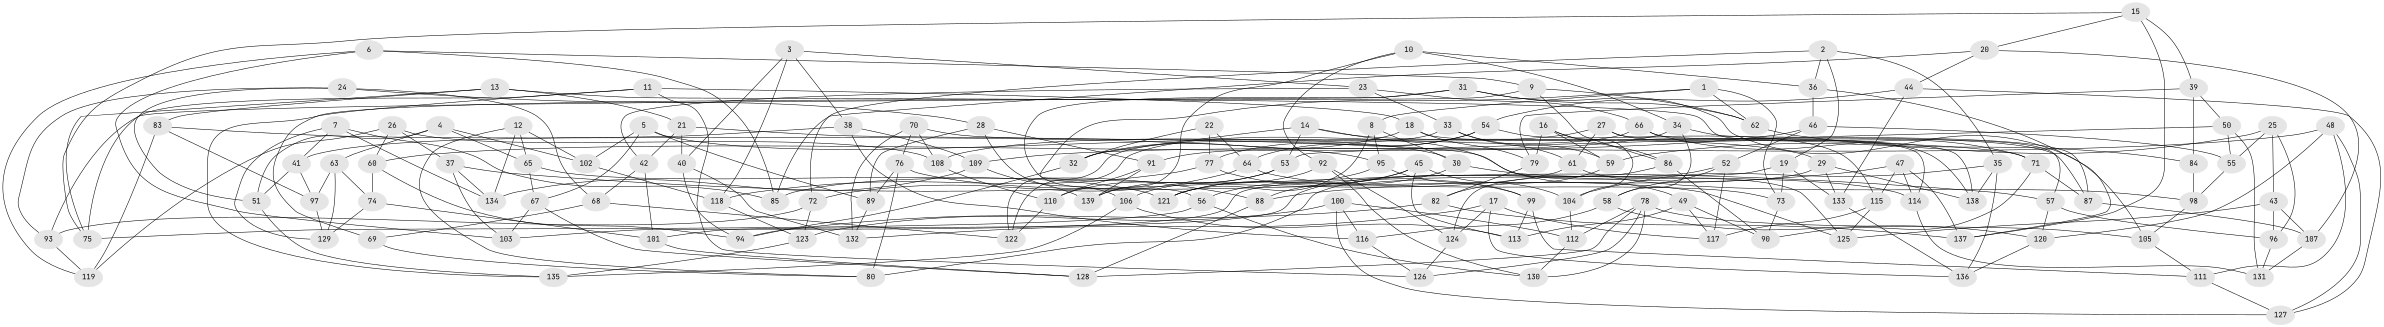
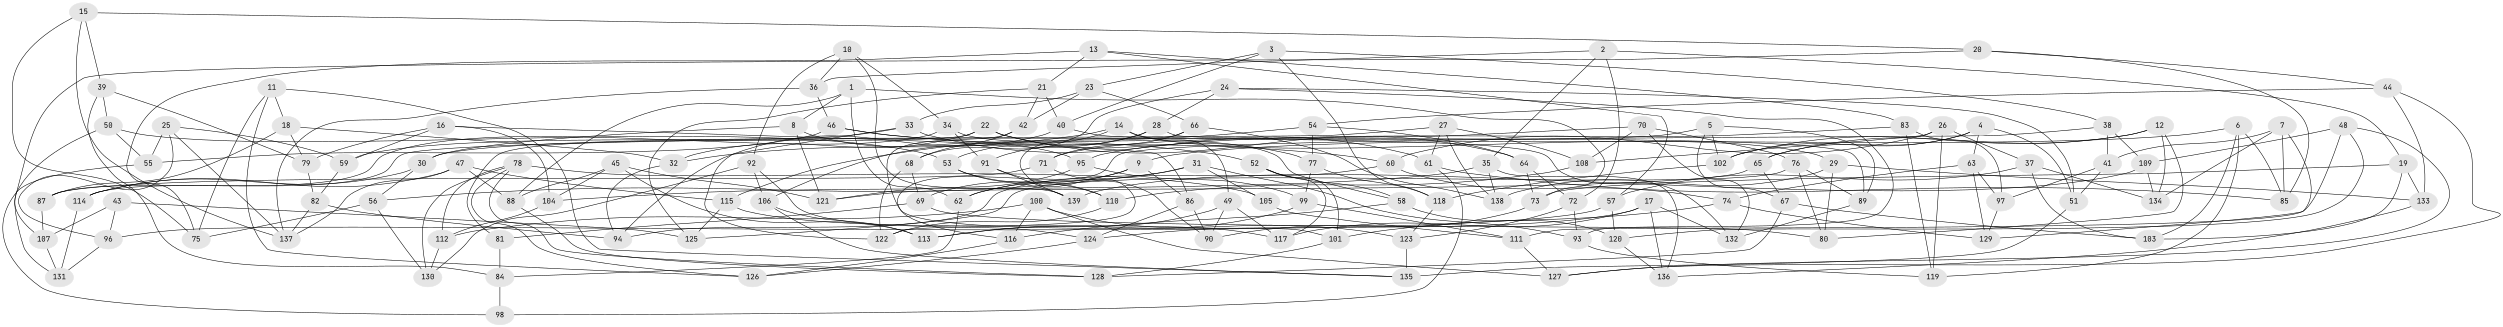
(2273, 164) -> (234, 190)
(2169, 221) -> none
none -> (500, 240)
